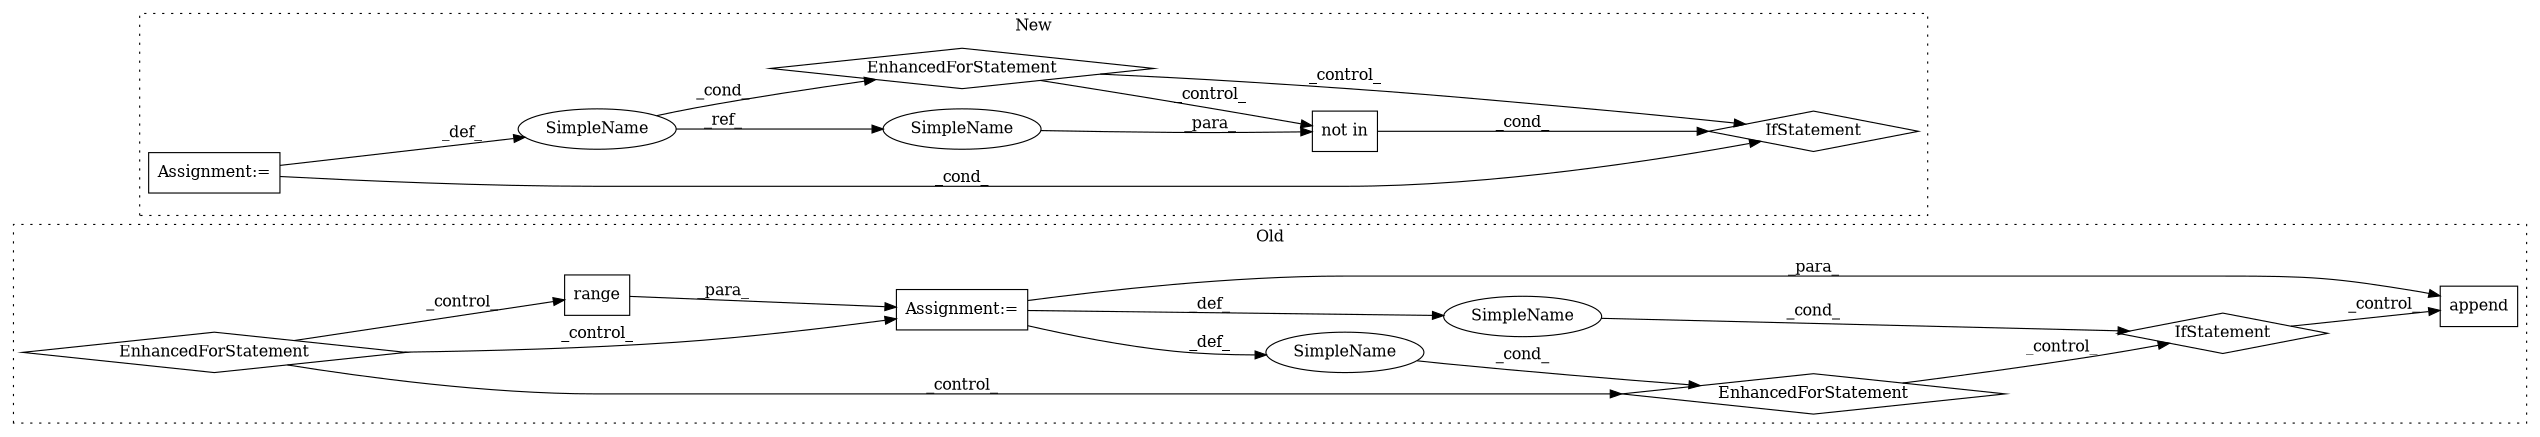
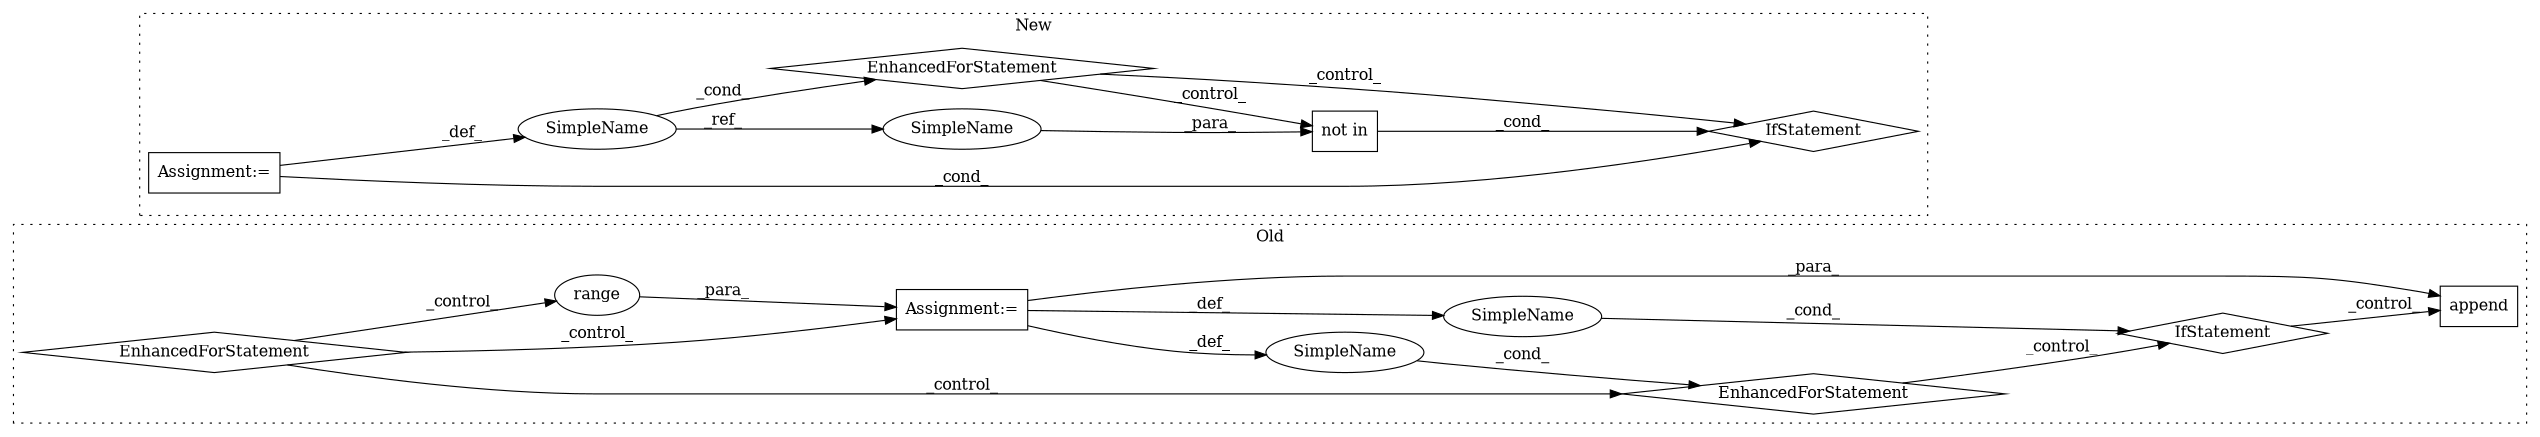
(597, 295) -> (597, 295)
